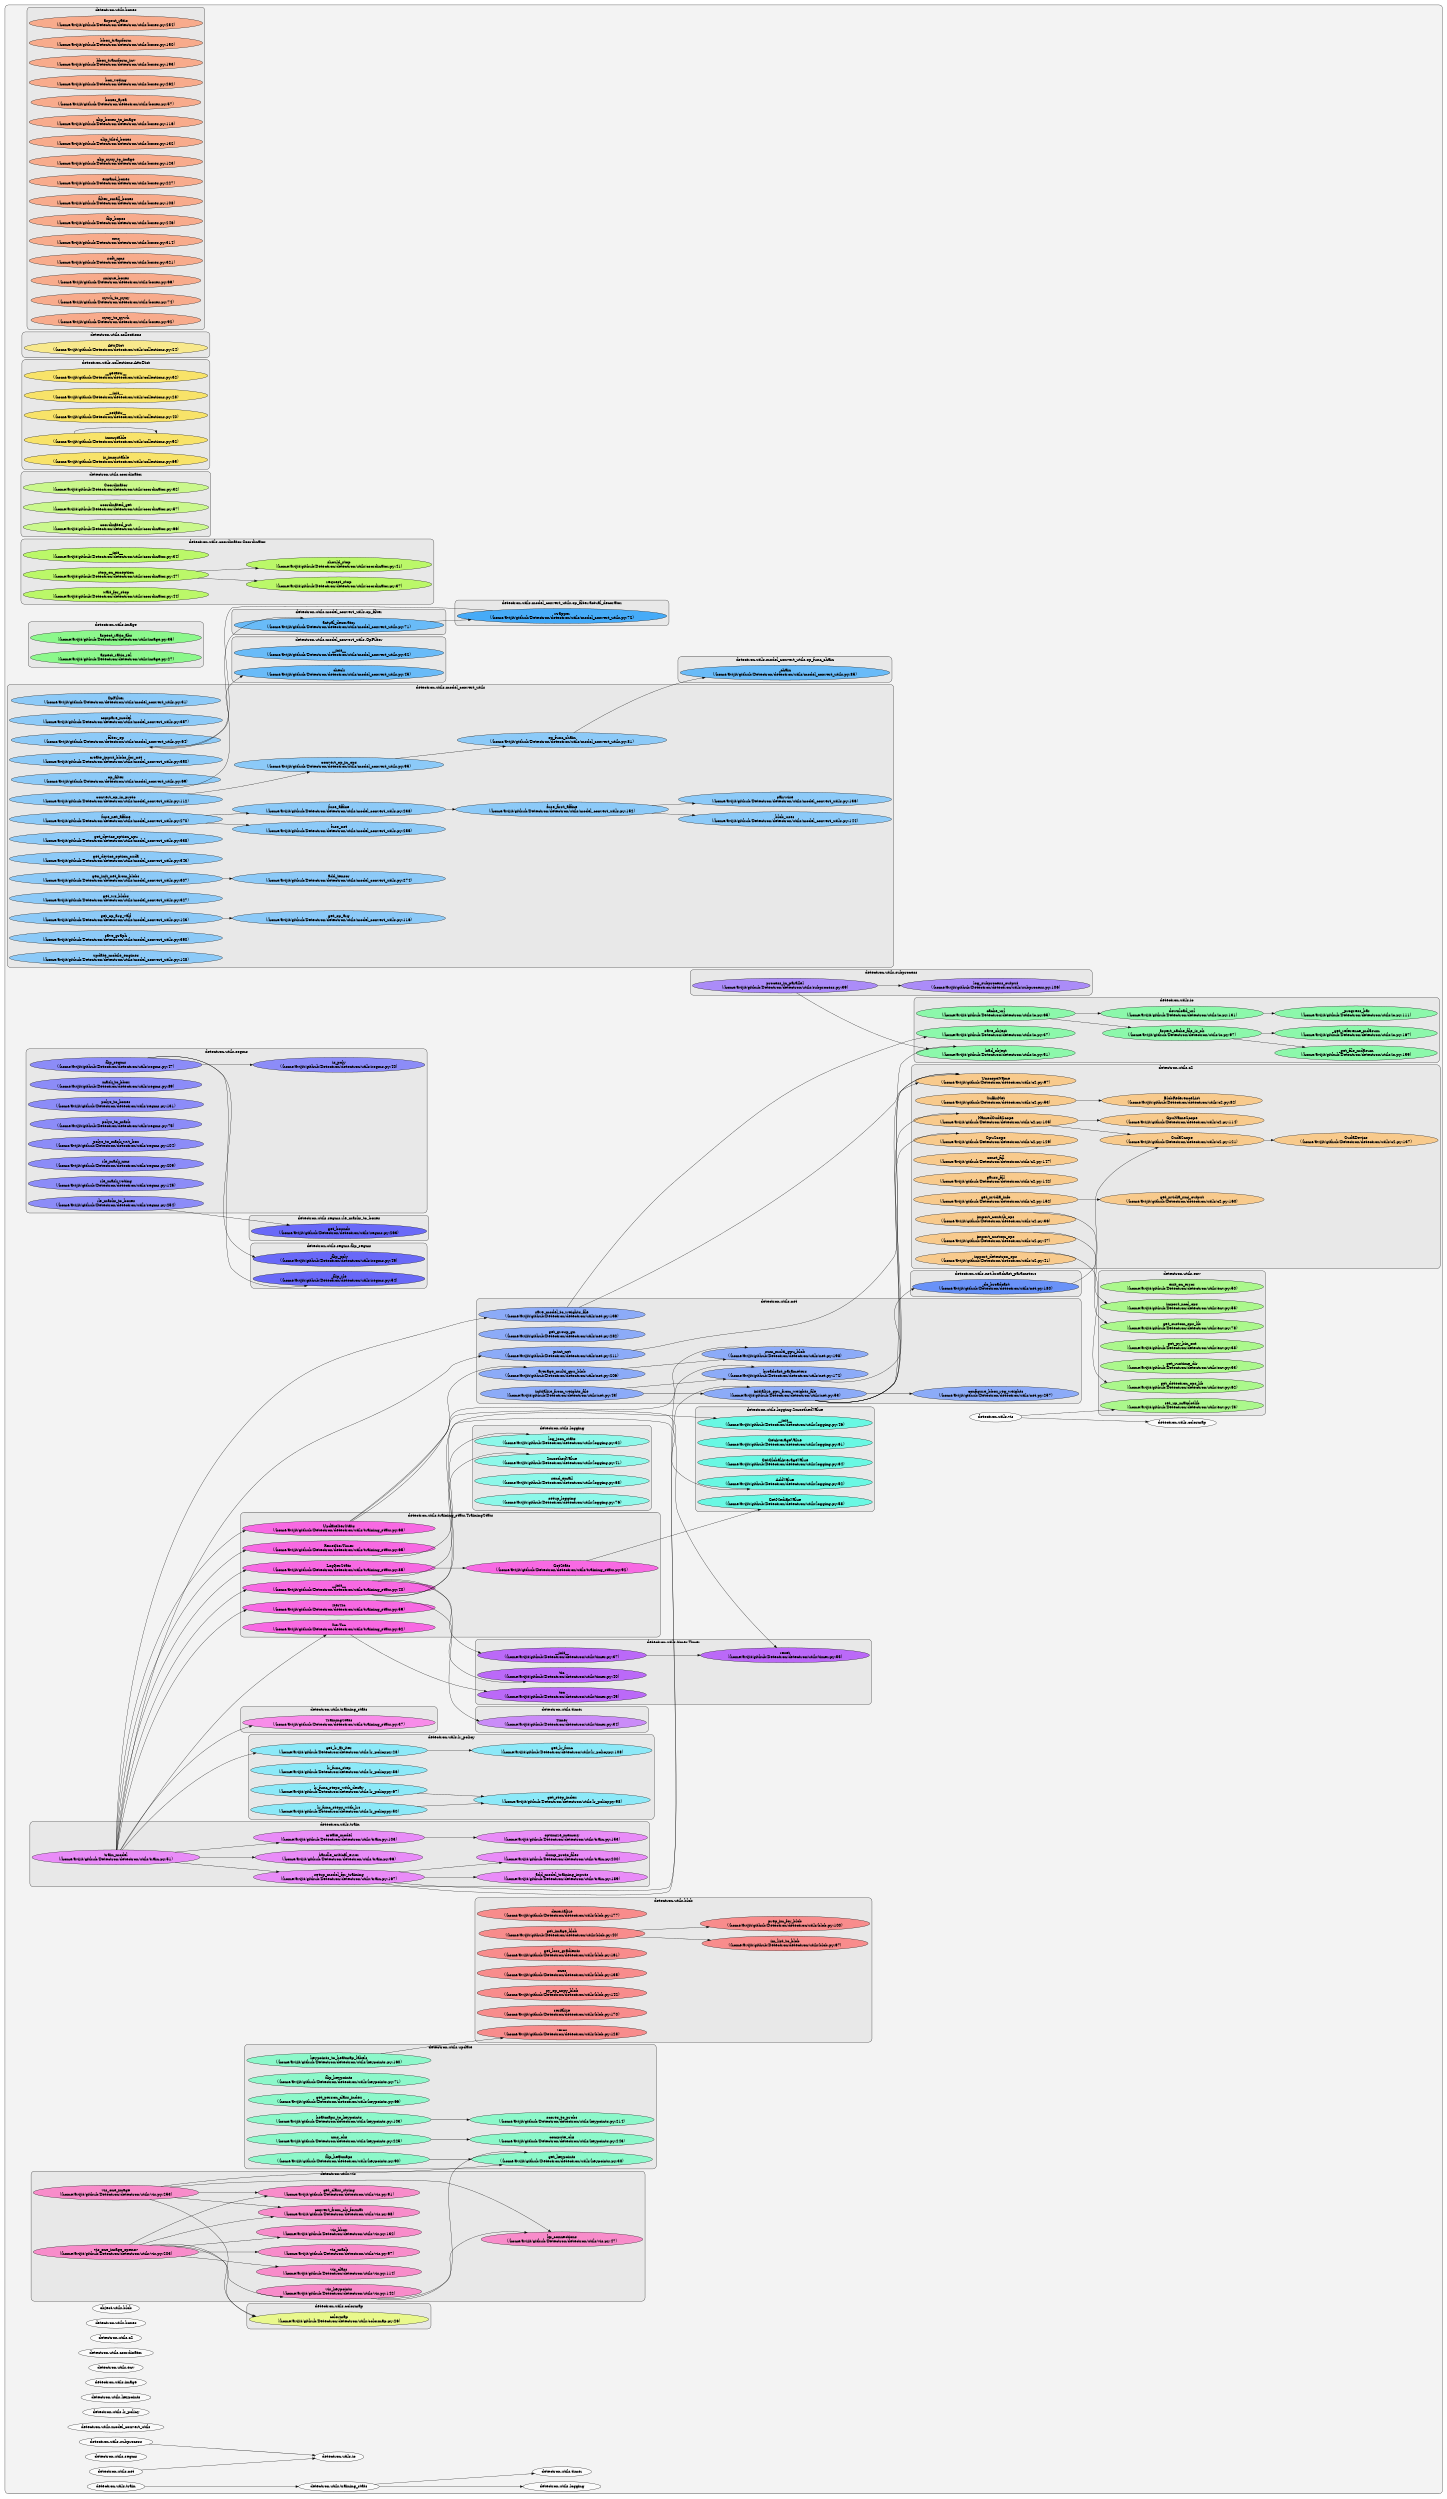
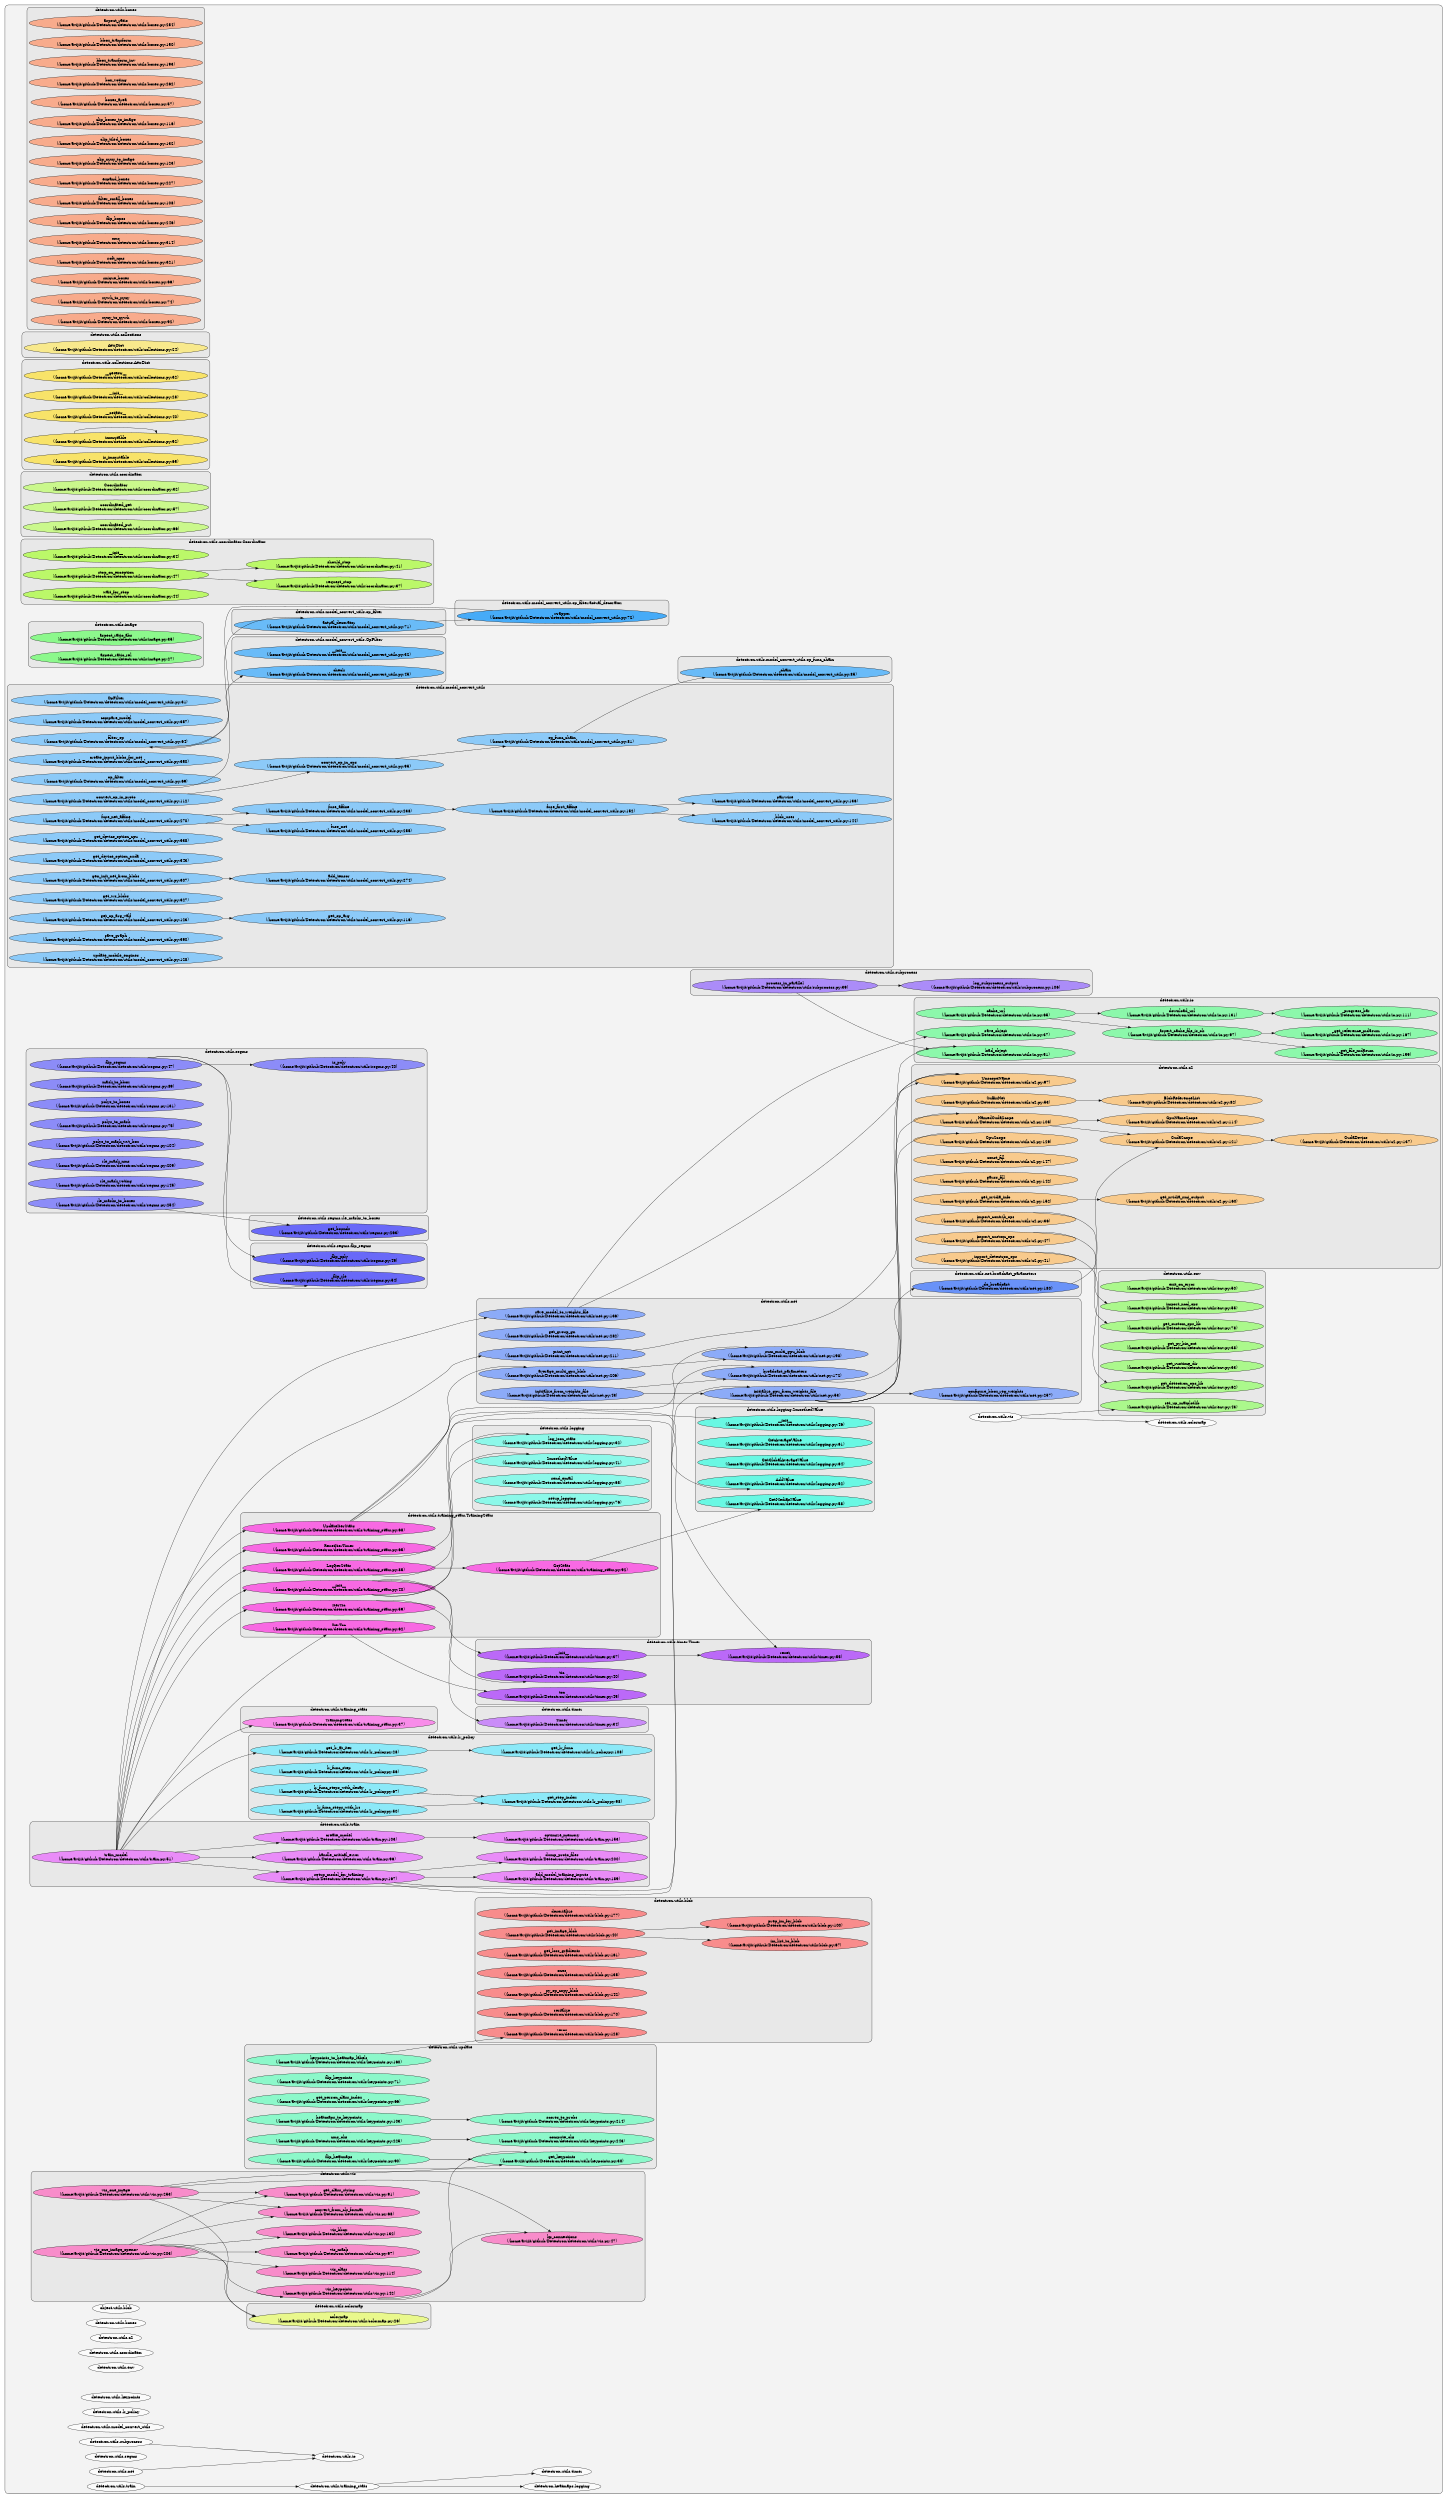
(116, 2383) -> none
(562, 2487) -> (562, 2487)
